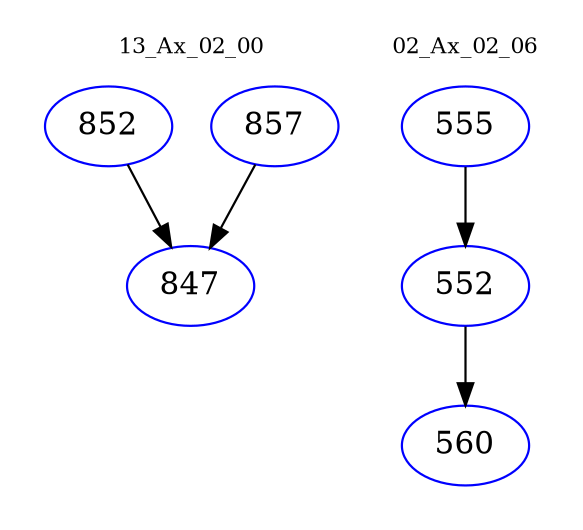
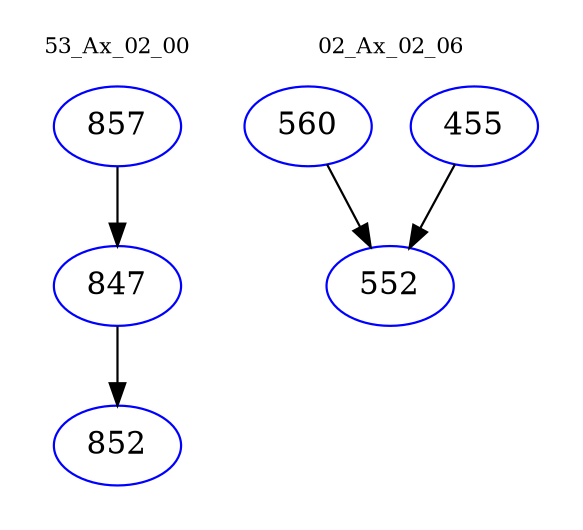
(192, 48) -> (117, 48)
(466, 126) -> (474, 126)
(144, 196) -> (117, 355)
(466, 355) -> (344, 196)
